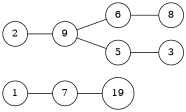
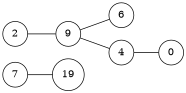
(171, 15) -> none
(118, 53) -> (121, 53)
(171, 53) -> (171, 53)
(15, 93) -> none
